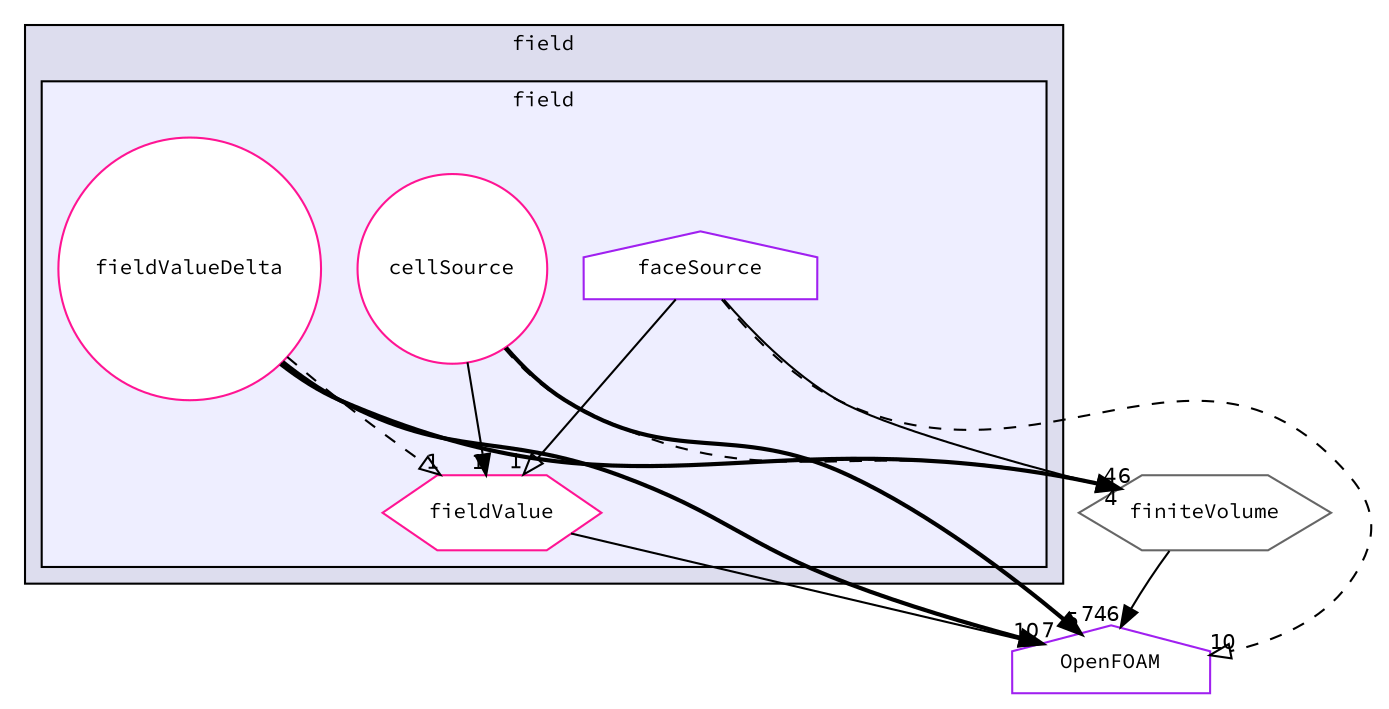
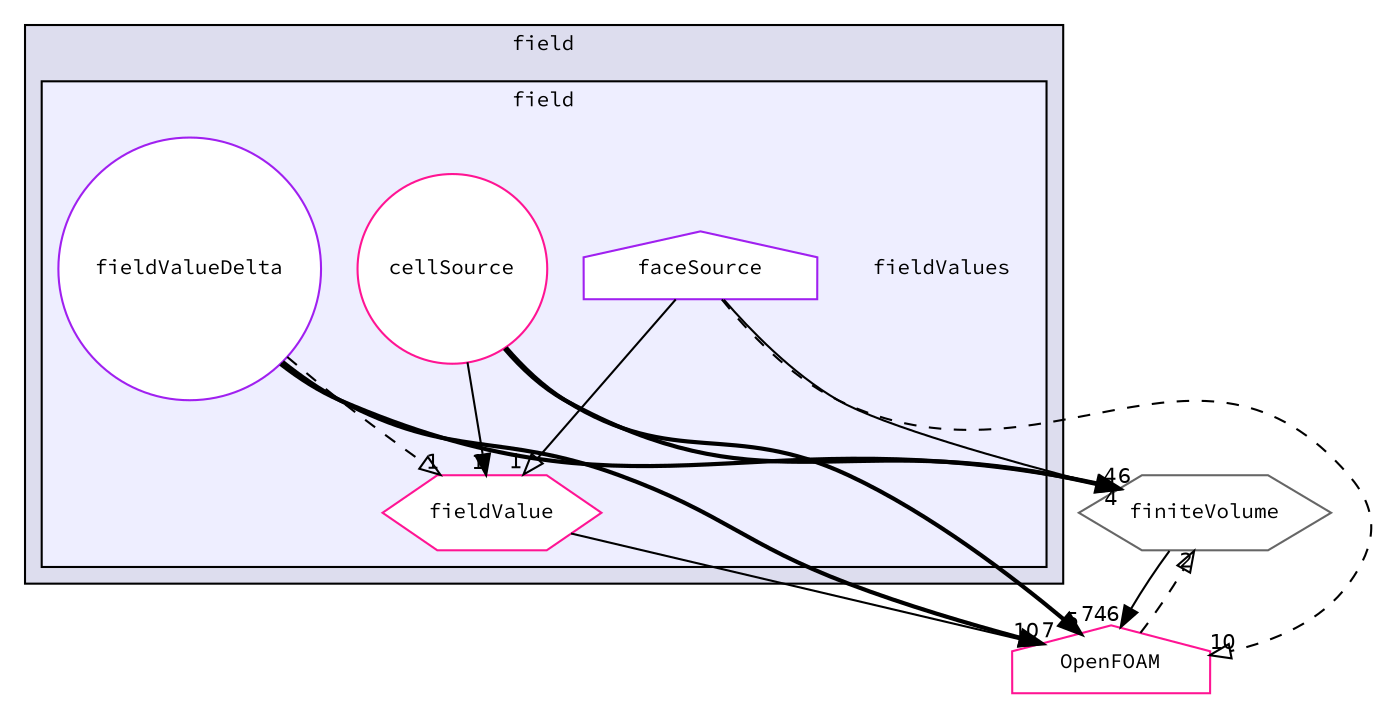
(190, 269) -> (190, 269)
none -> (942, 269)
(787, 461) -> (787, 461)
none -> (1163, 602)
(1111, 663) -> (1111, 663)
